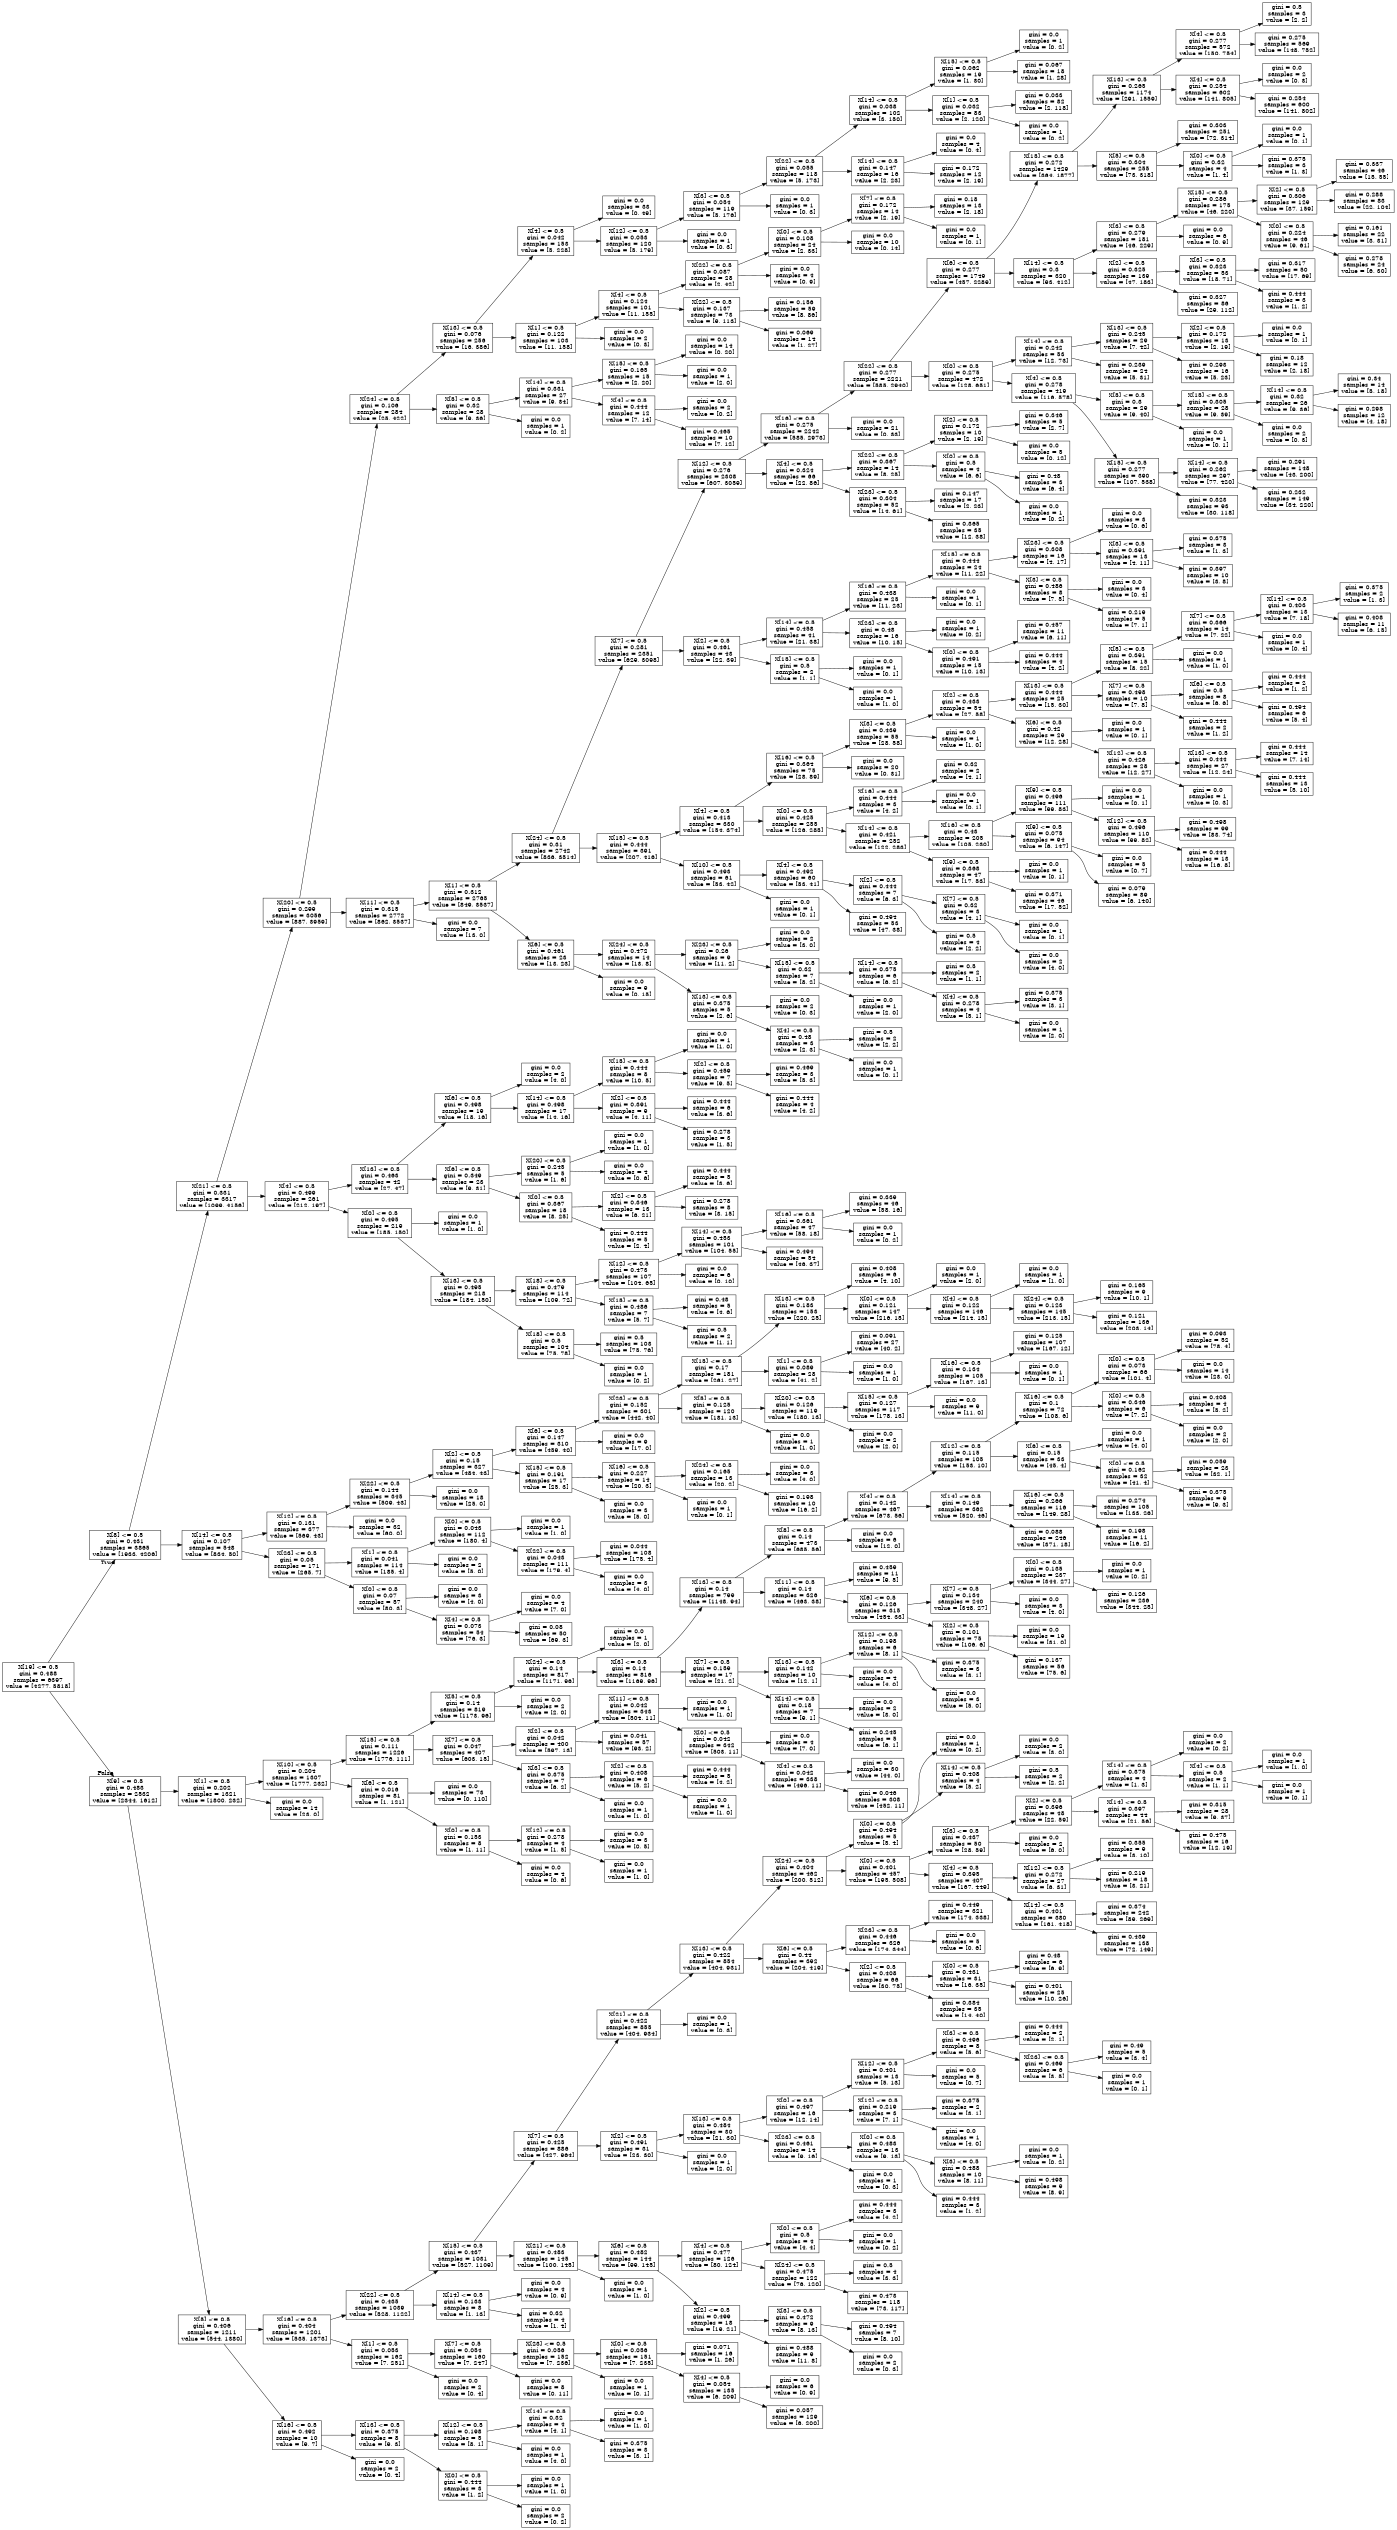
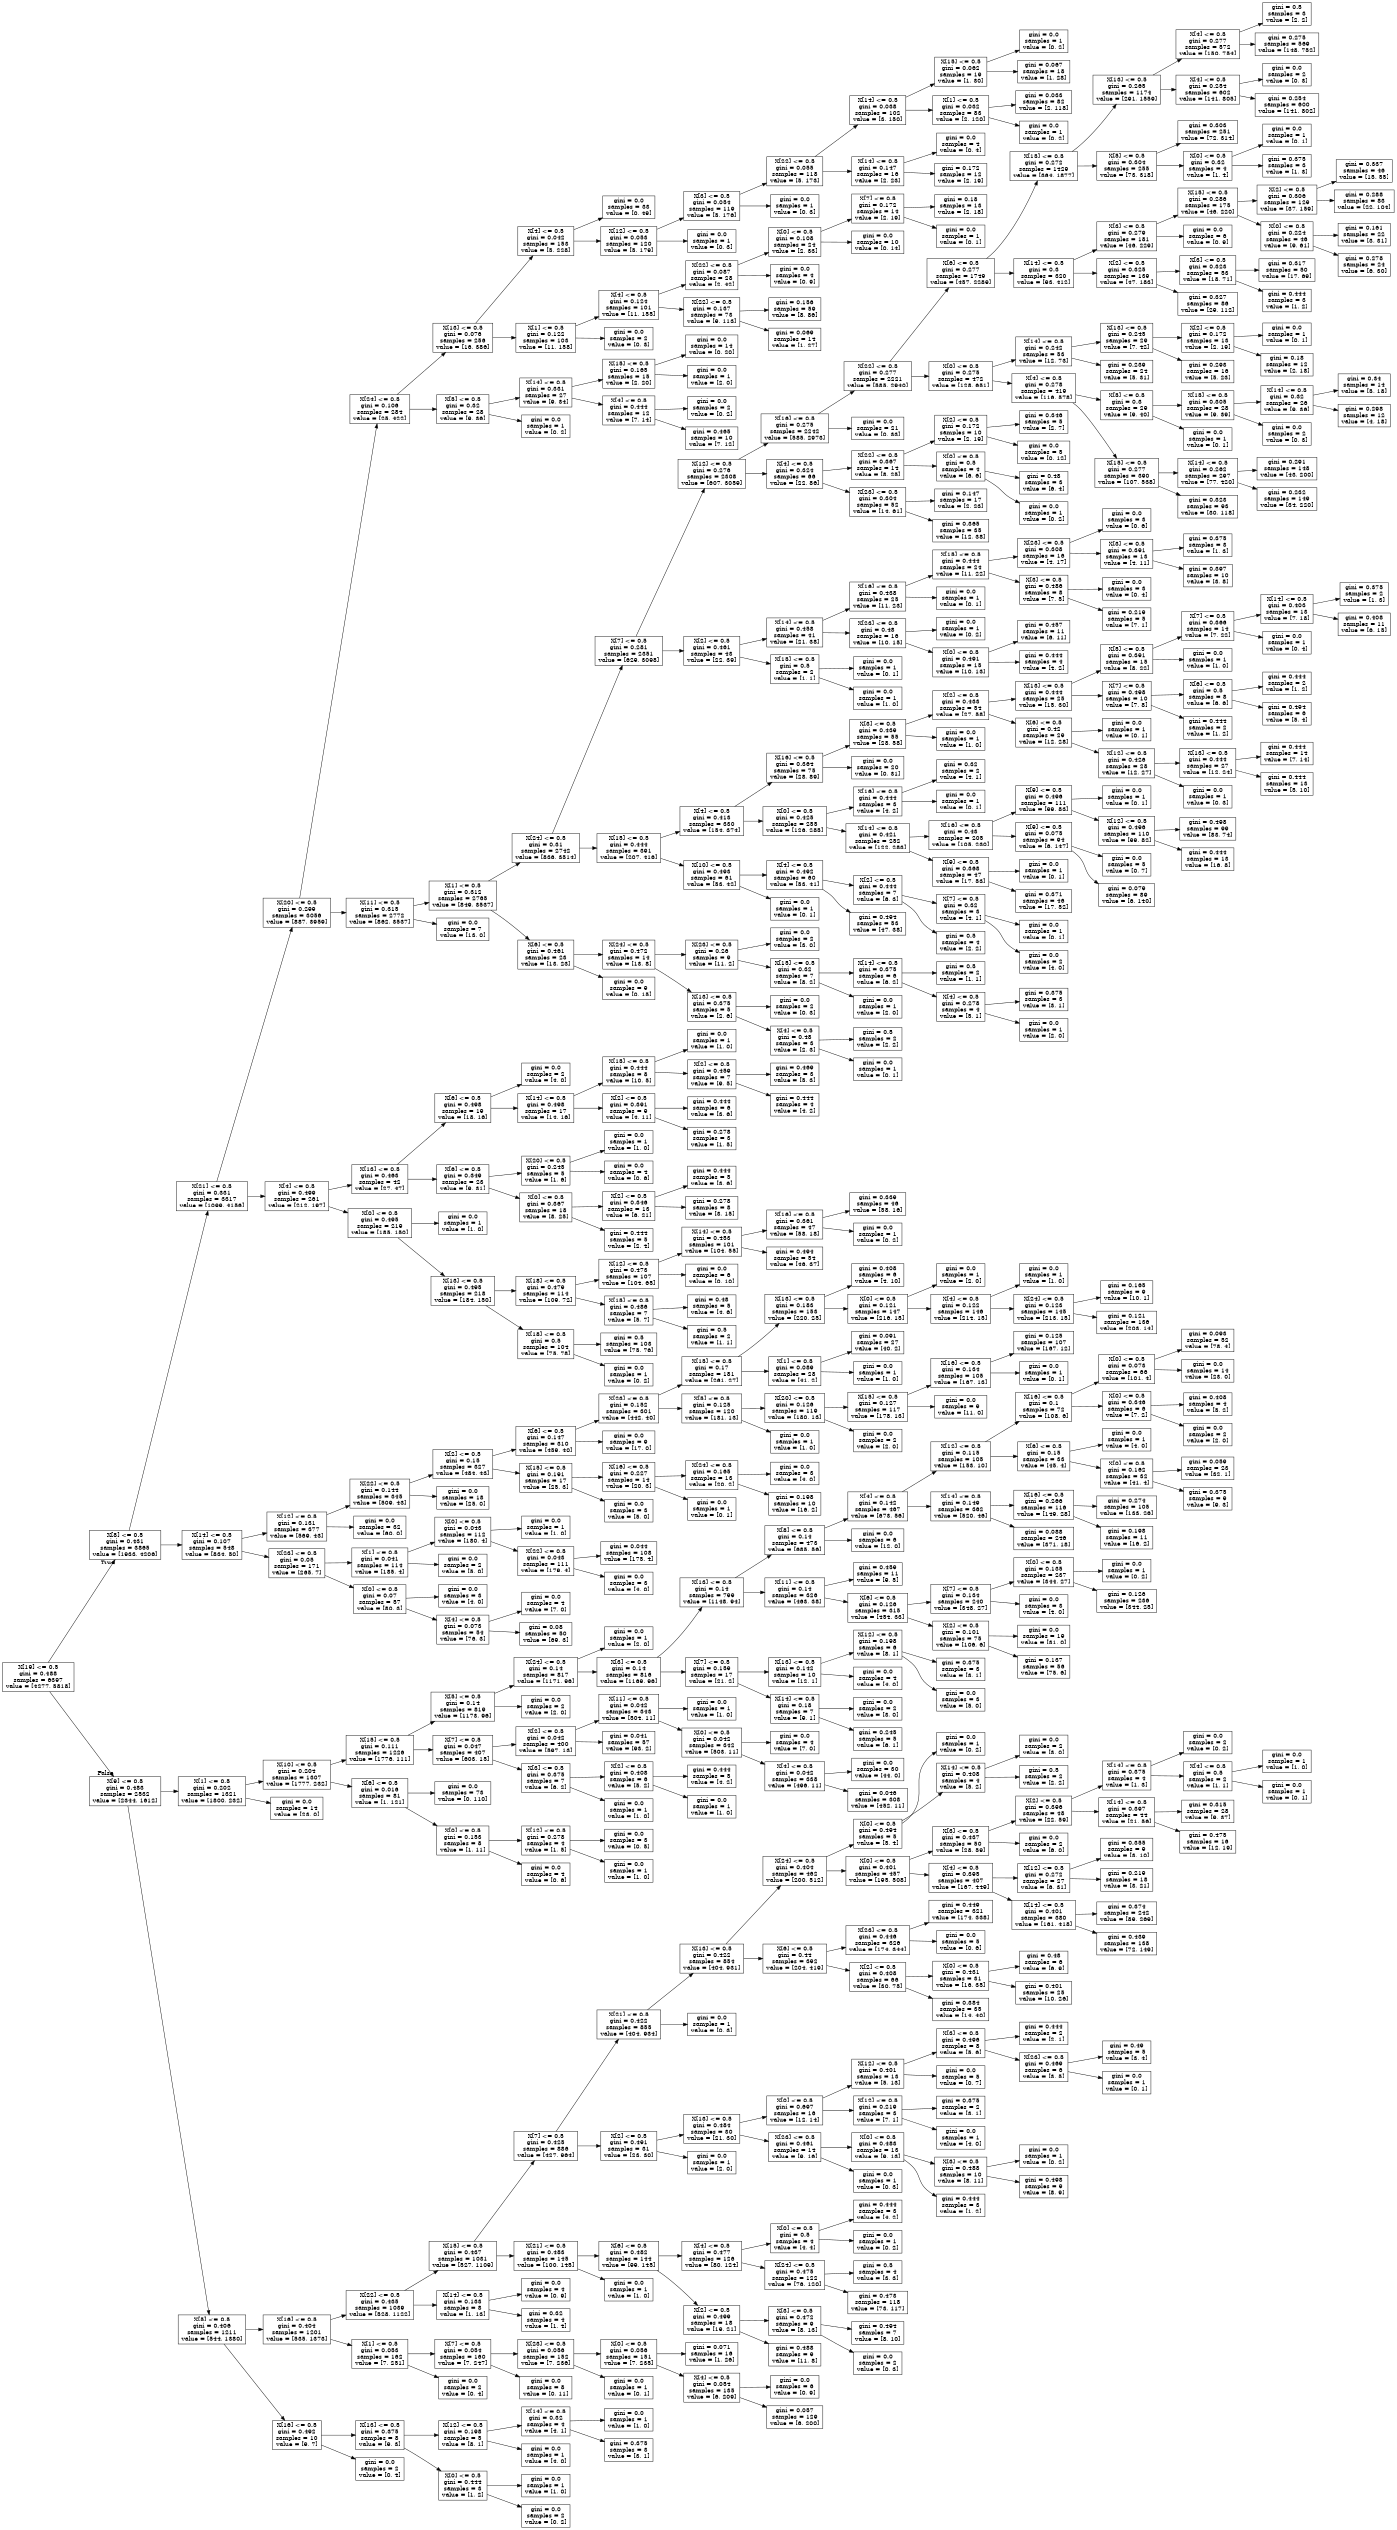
(795, 2110) -> (795, 2110)
